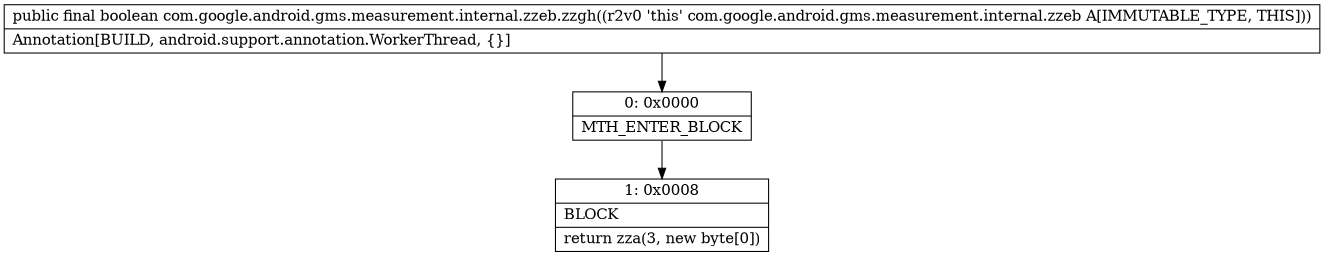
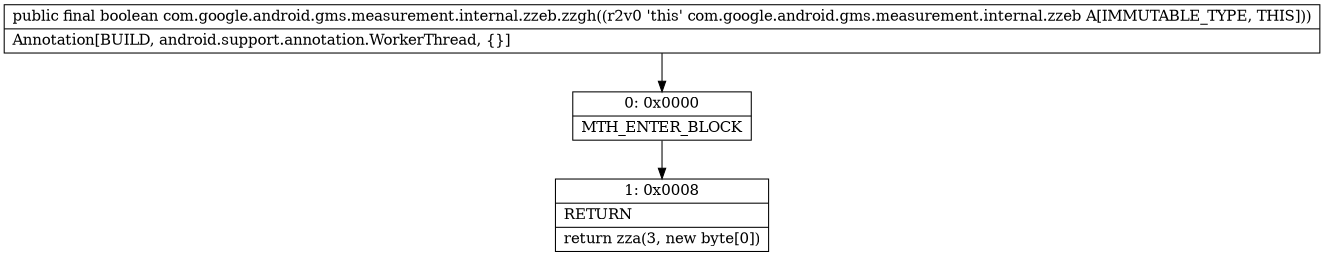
(591, 215) -> (598, 215)
